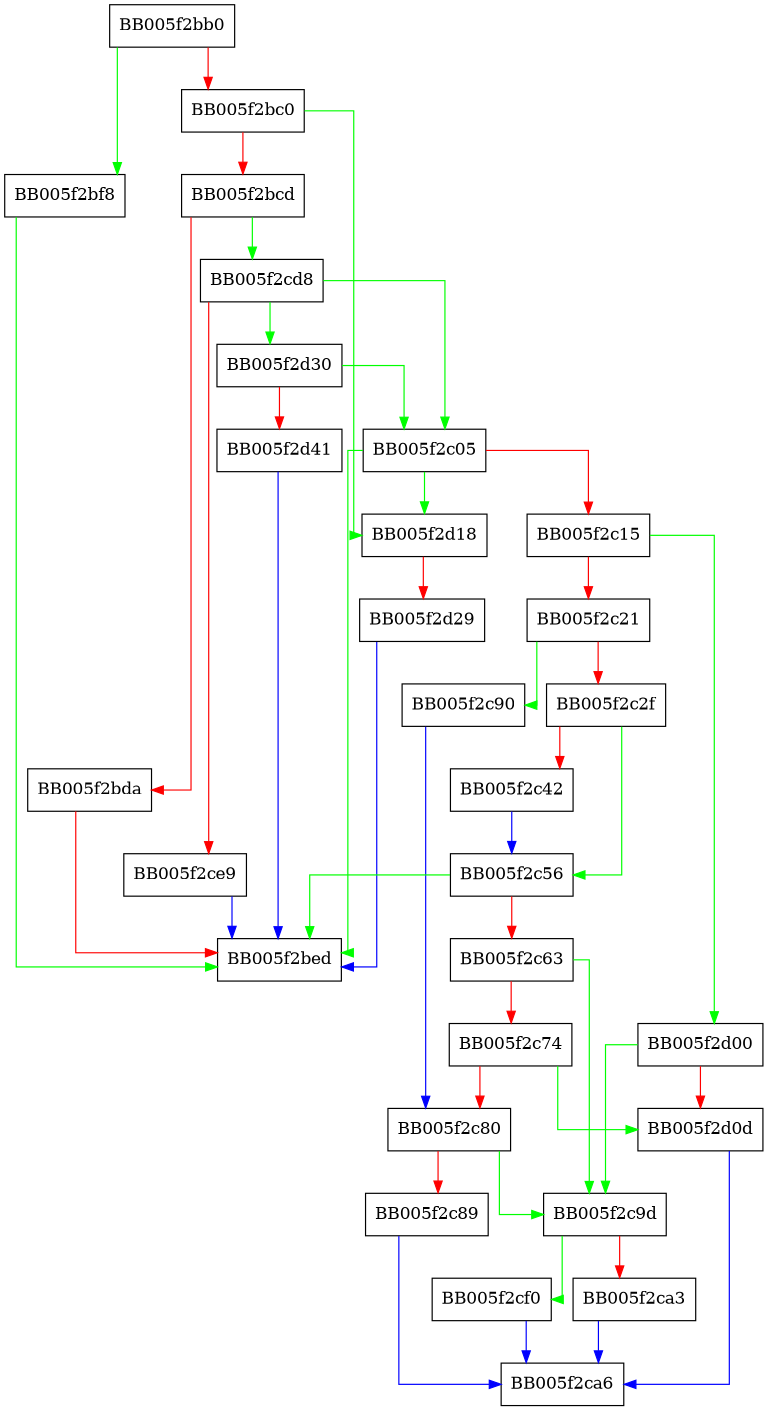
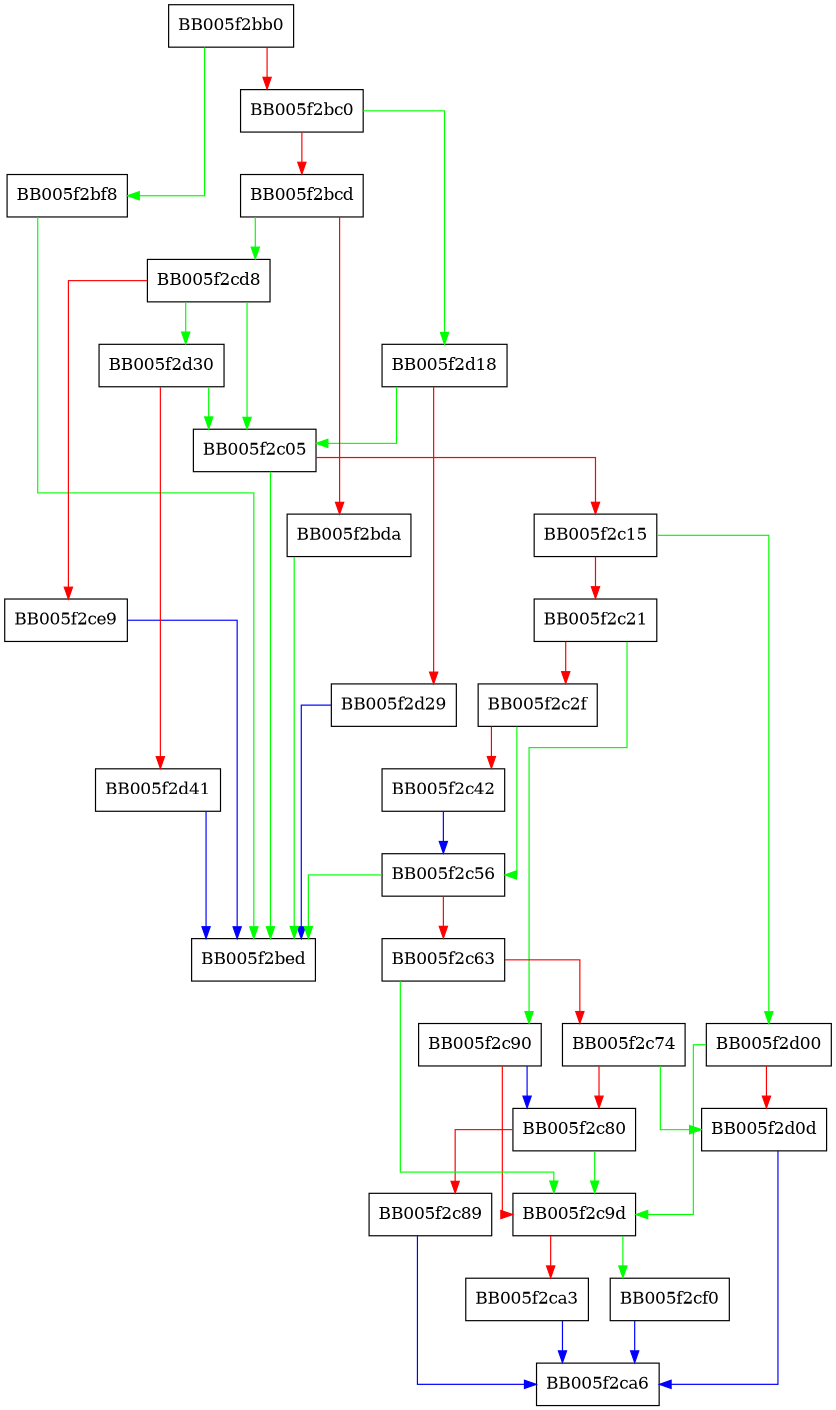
(424, 487) -> (390, 443)
(76, 947) -> (294, 742)
none -> (502, 1141)
